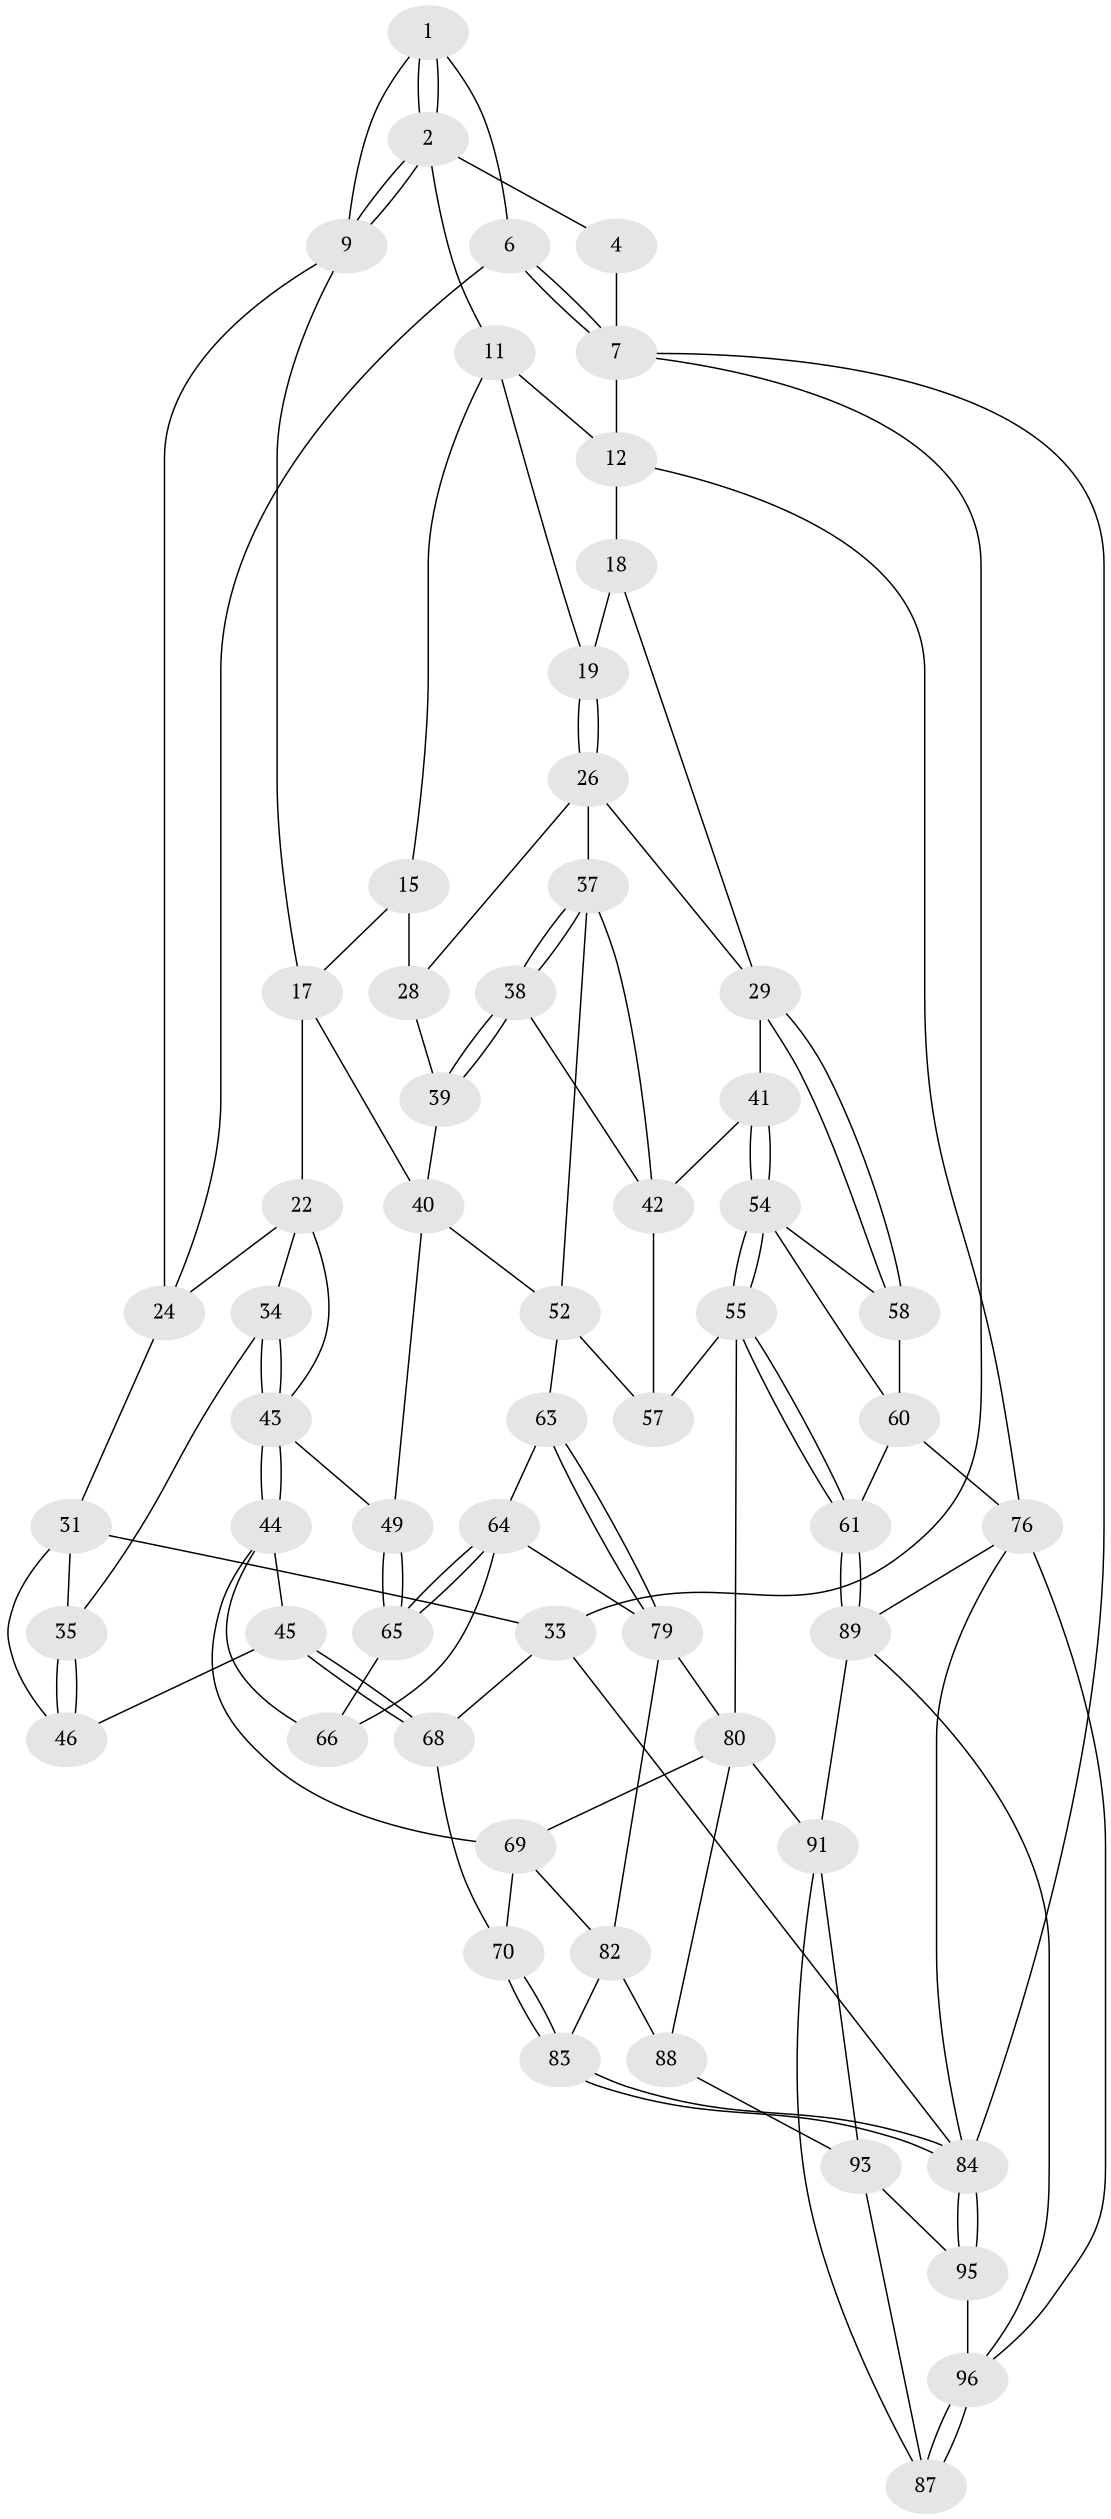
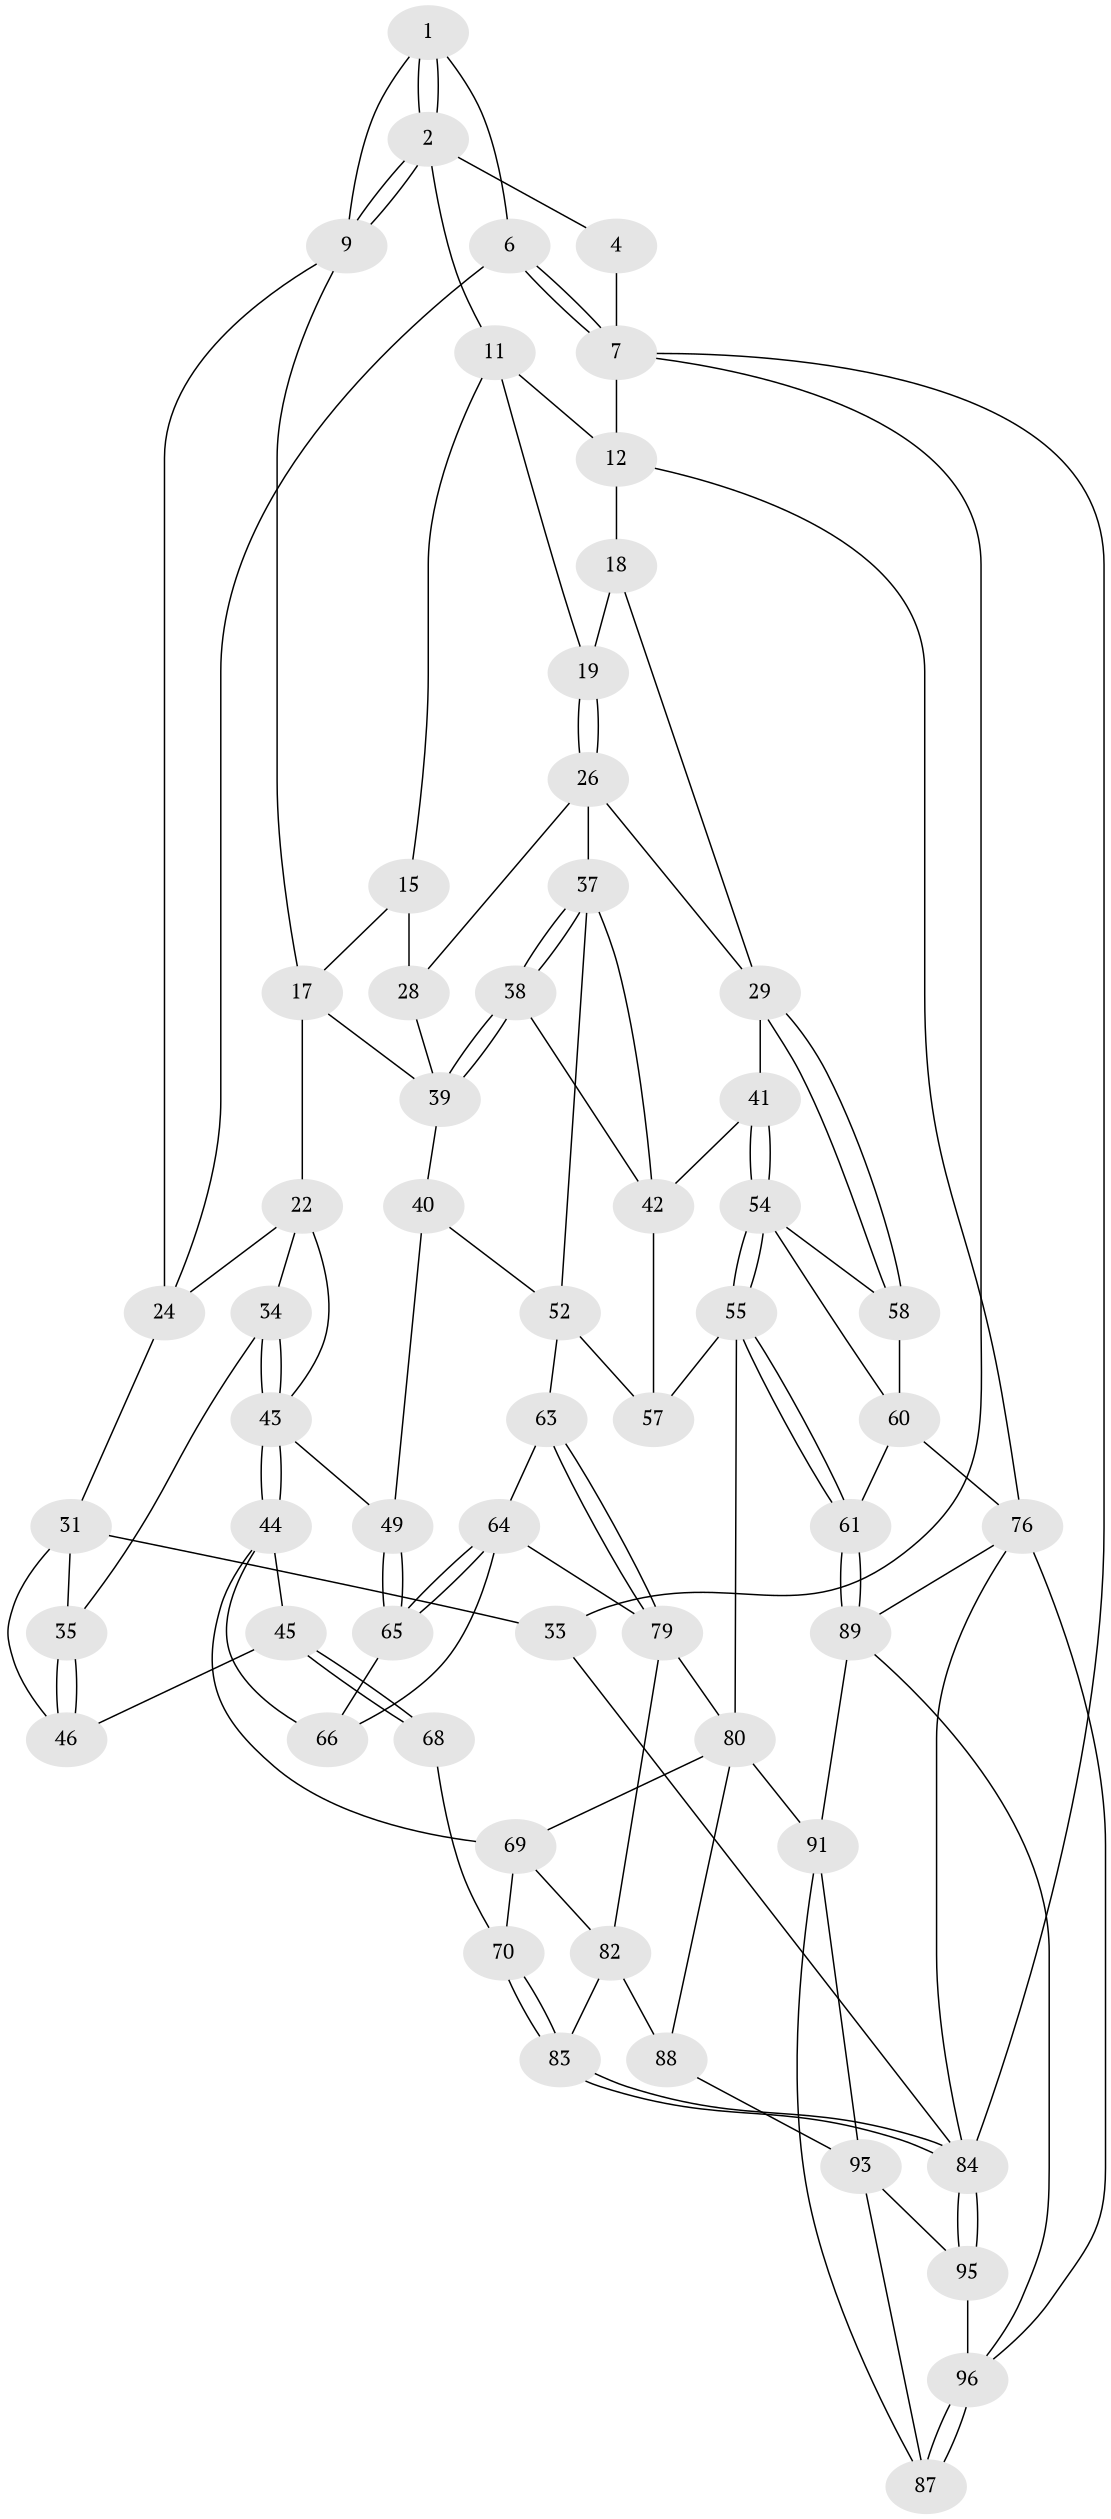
(363, 1099) -> (371, 1046)
(495, 1687) -> none
